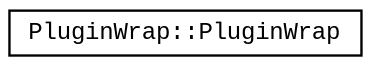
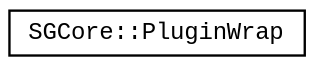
(185, 33) -> (157, 33)
